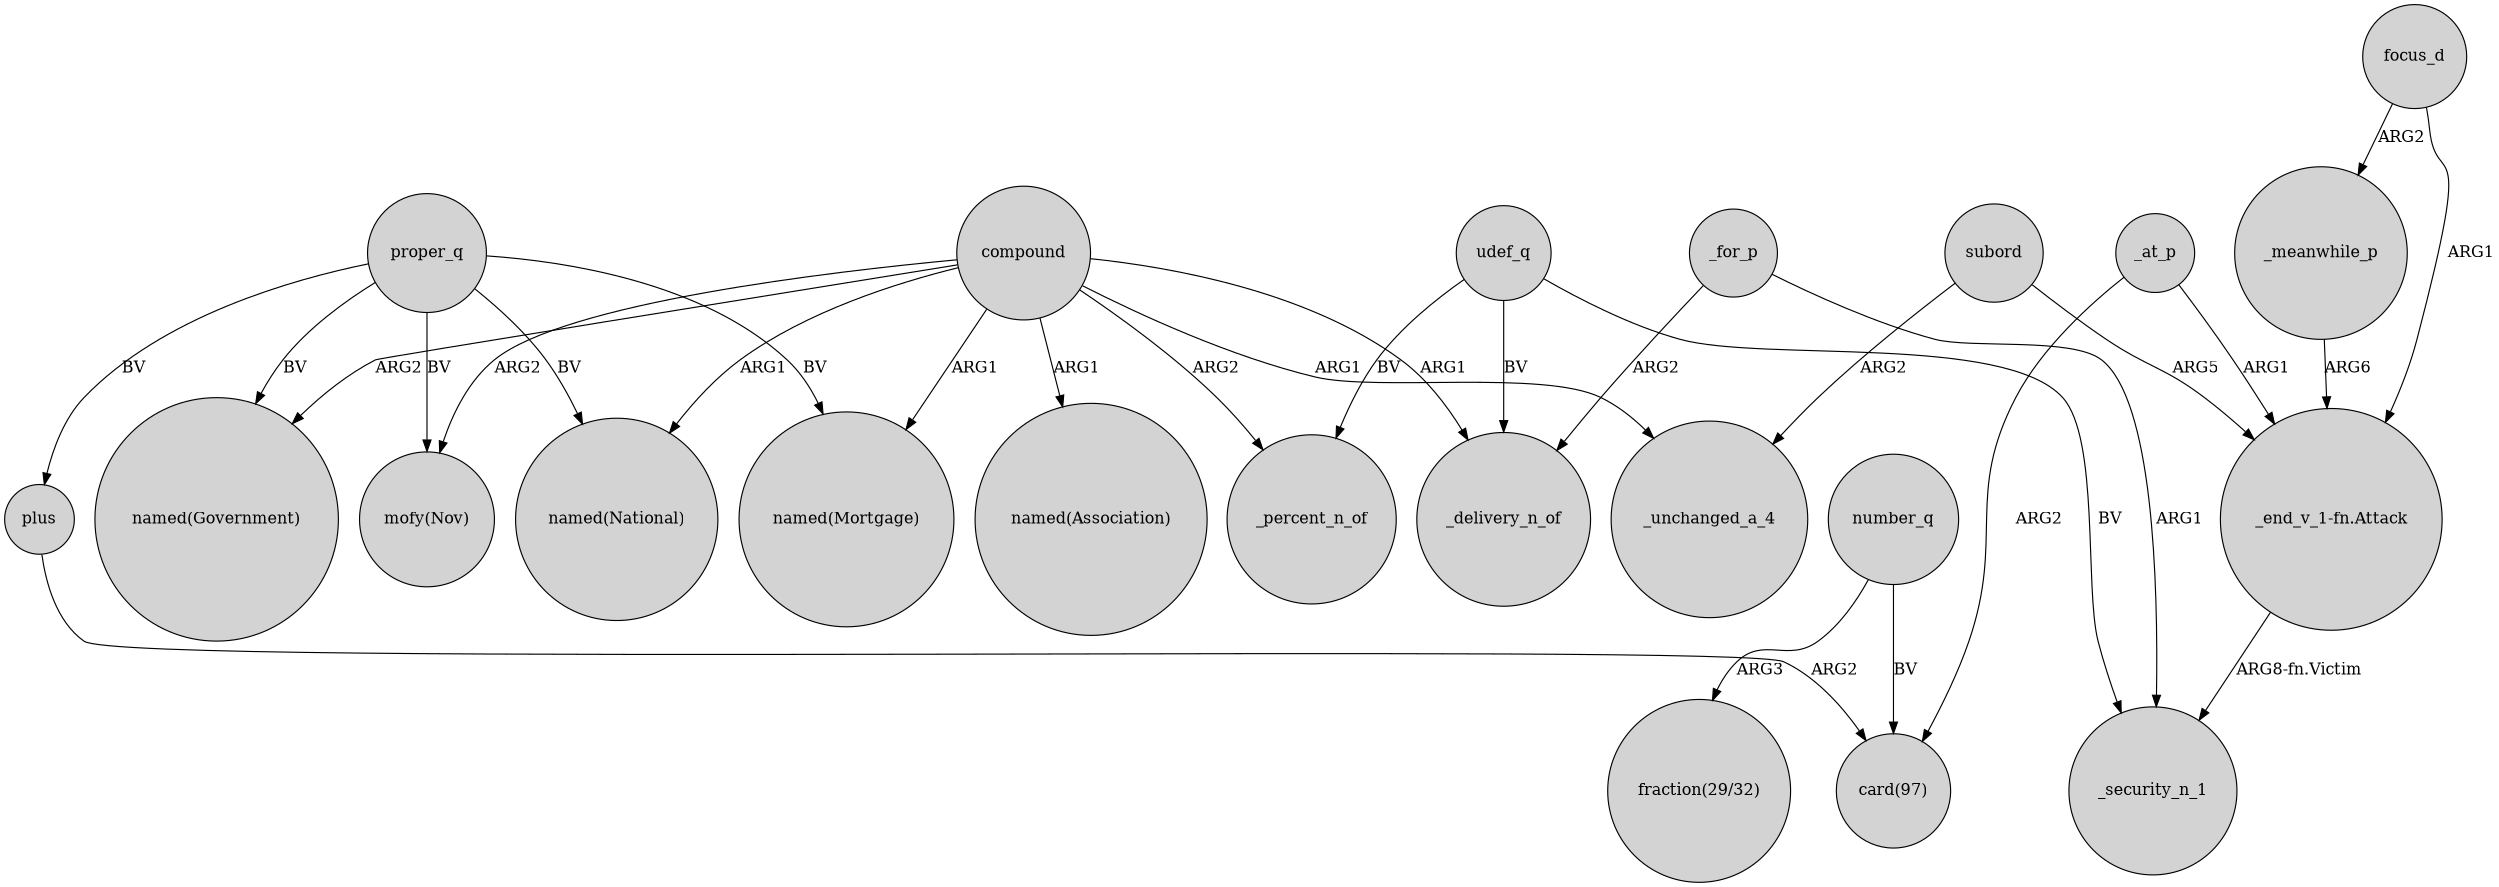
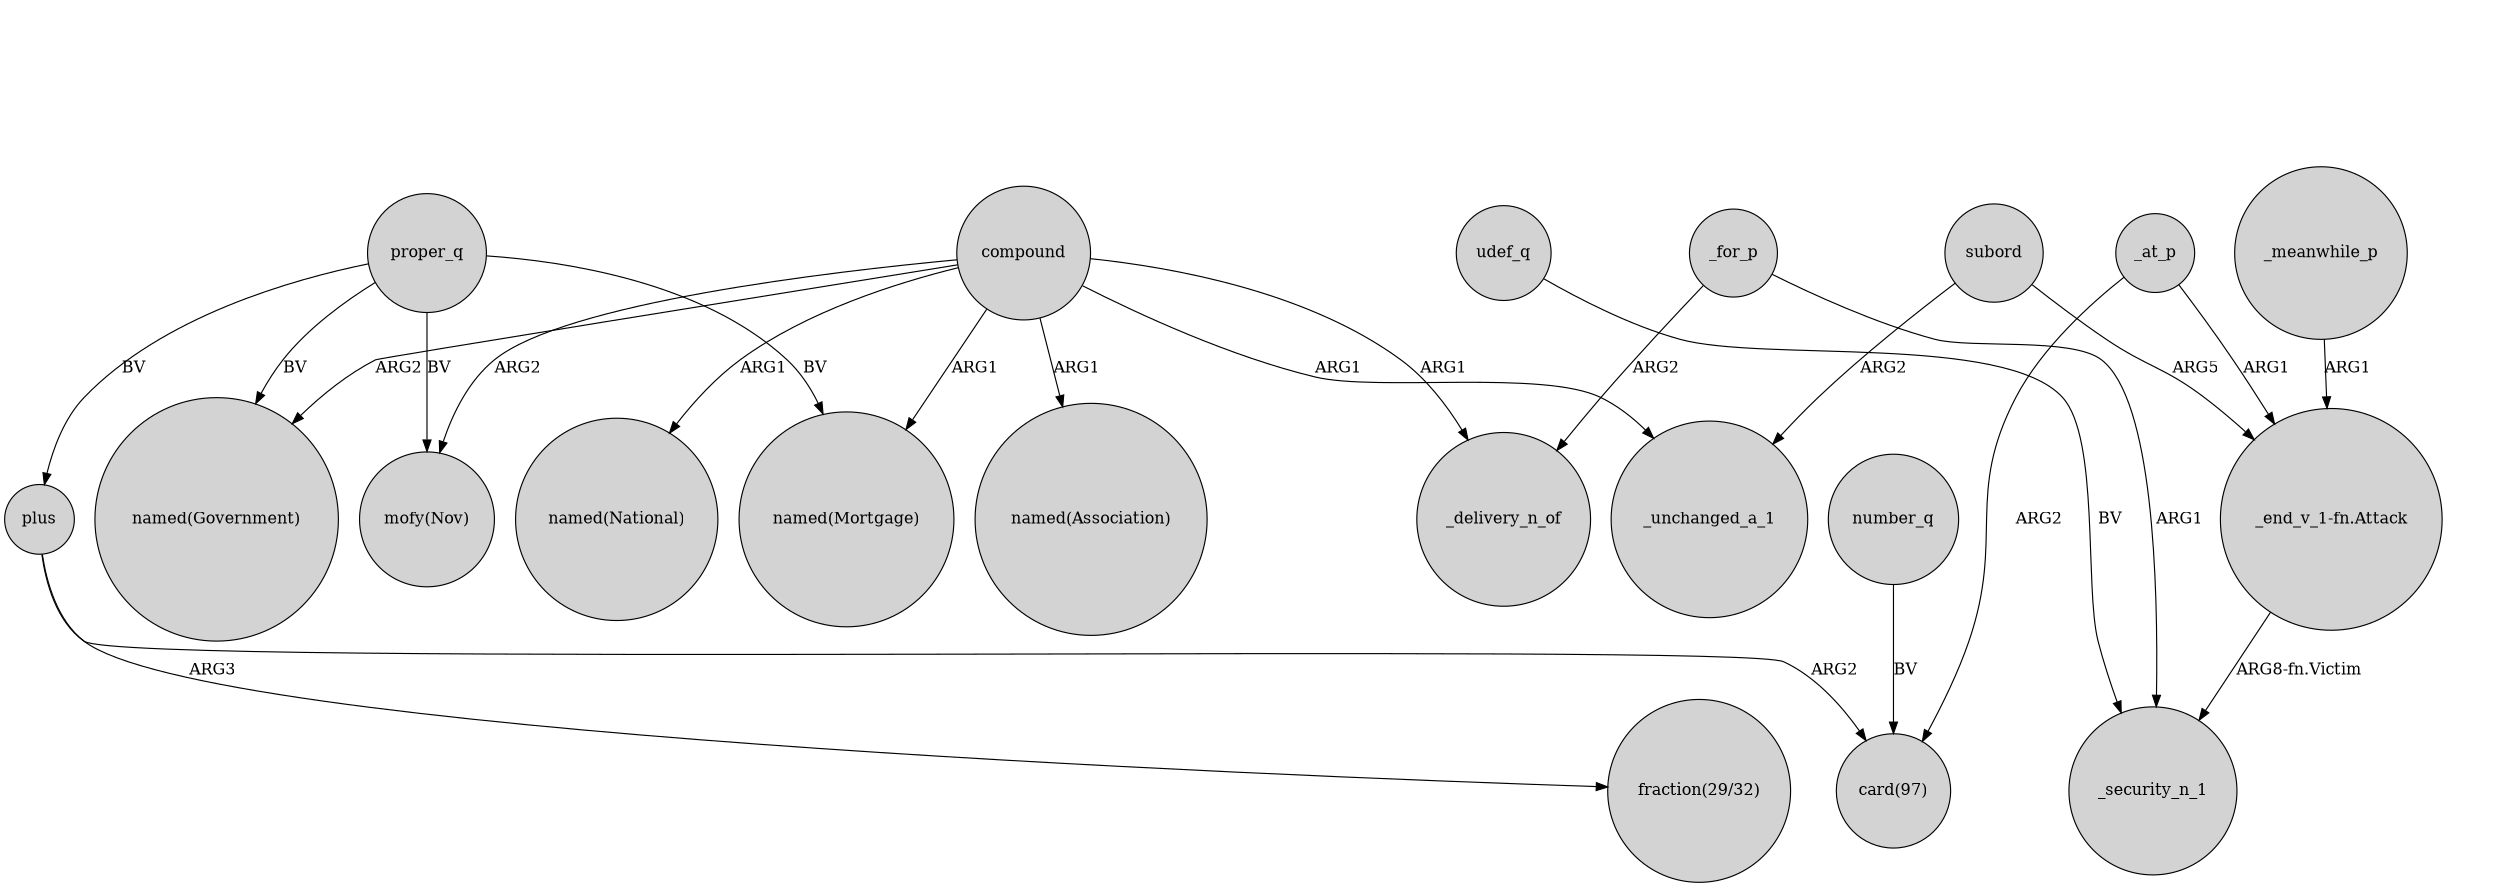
(2415, 57) -> none
(537, 348) -> none
(1504, 360) -> none
(2348, 368) -> (2348, 368)
(1312, 519) -> none
(1709, 519) -> (1709, 519)
(1800, 649) -> (786, 746)
